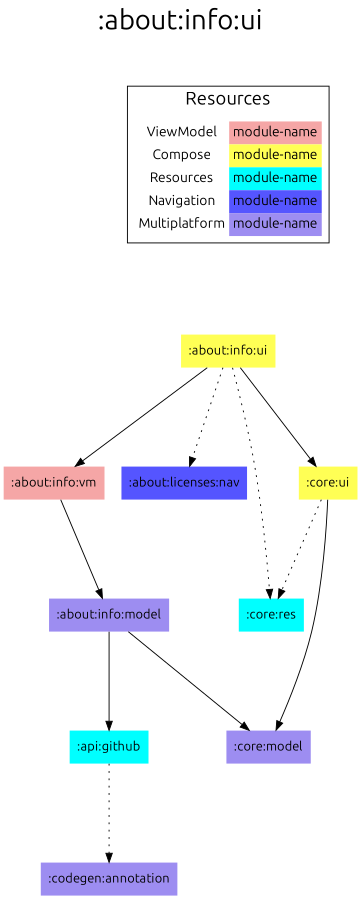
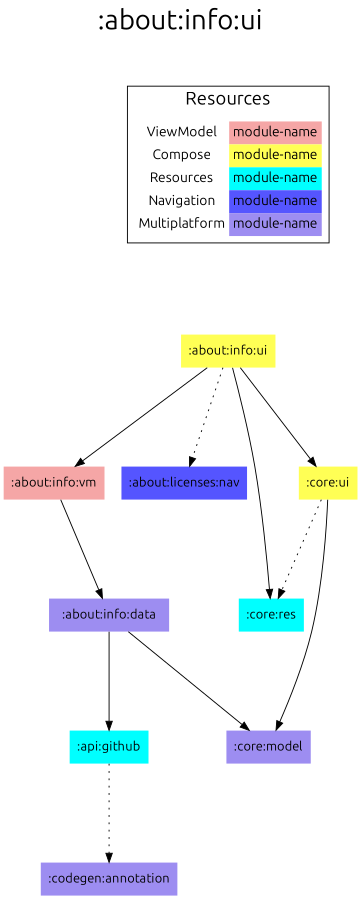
(257, 477) -> (257, 477)
(109, 615) -> (109, 615)
